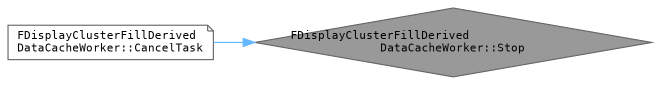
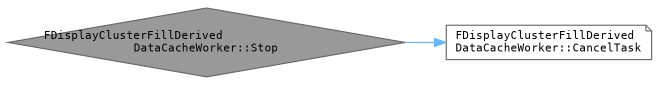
(228, 42) -> (420, 42)
